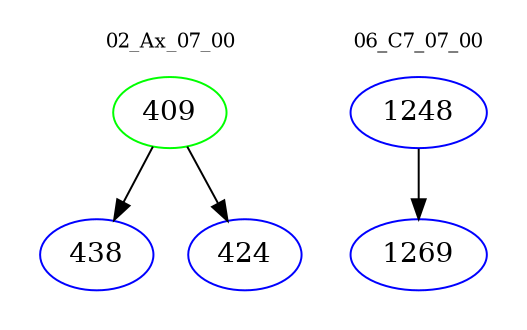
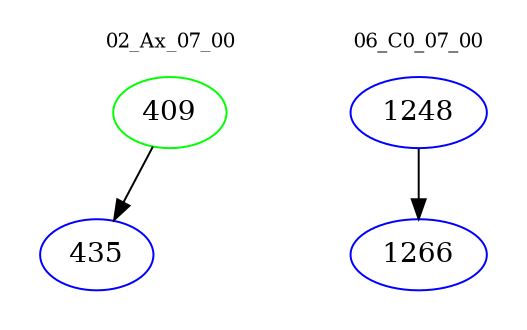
(419, 42) -> (419, 42)
(97, 255) -> (97, 255)
(245, 255) -> none
(419, 255) -> (419, 255)
